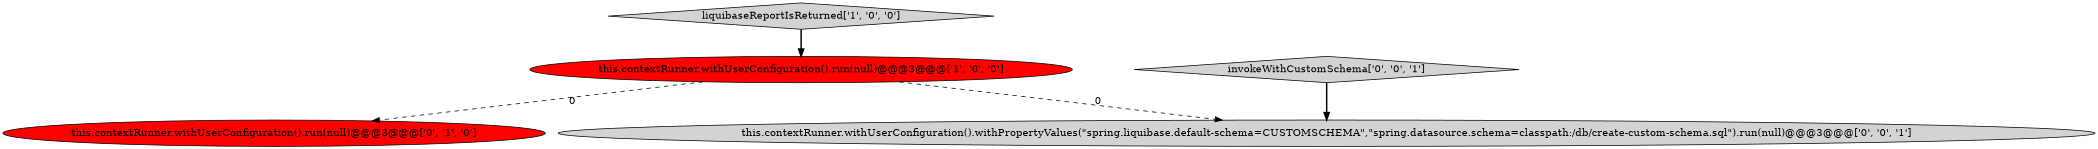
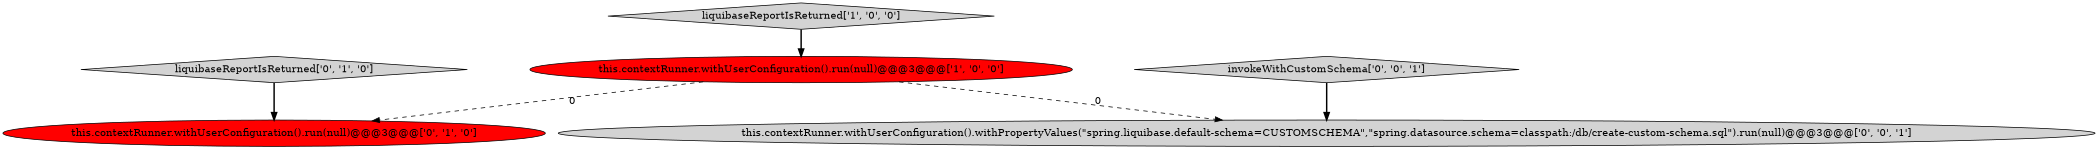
none -> (274, 70)
